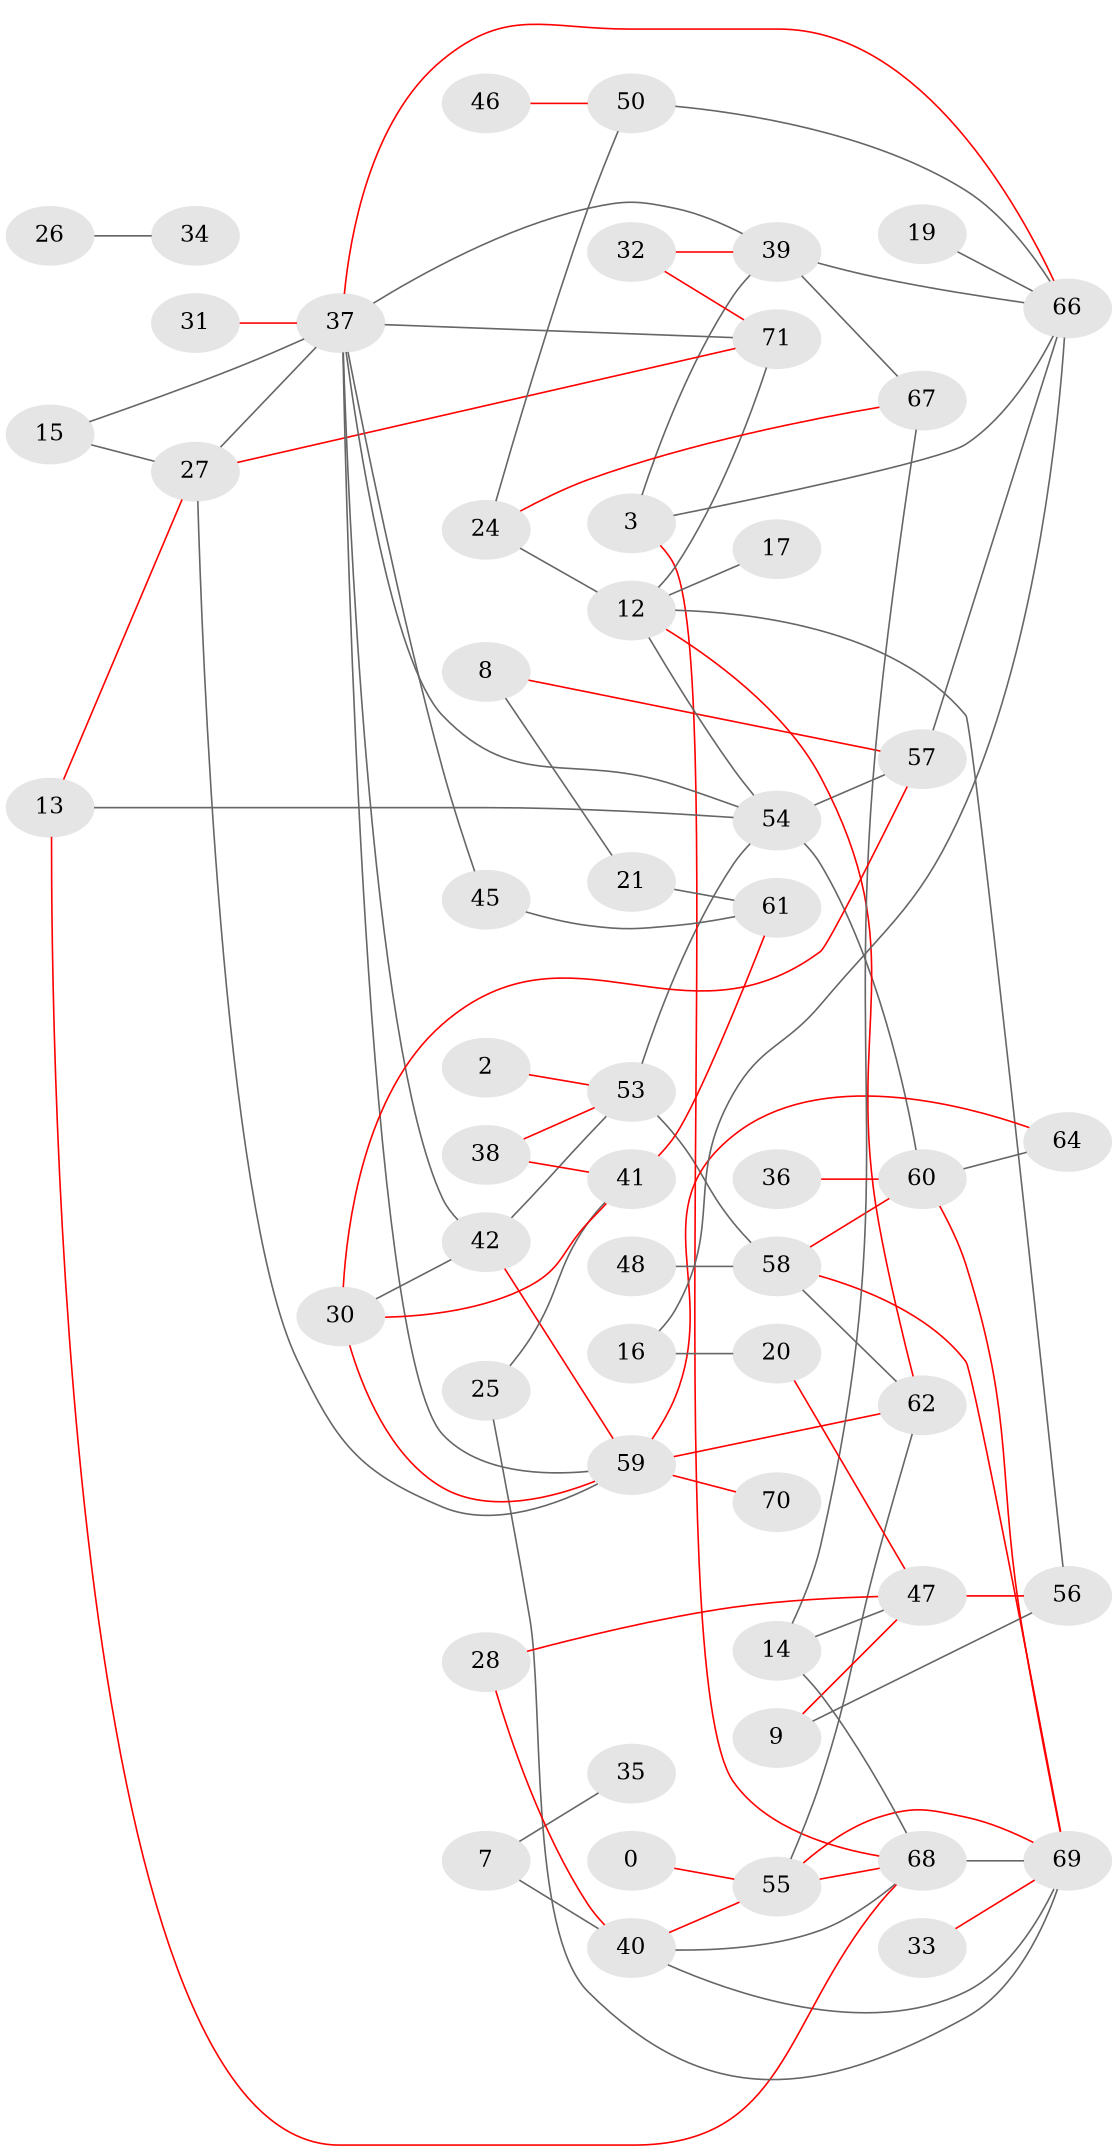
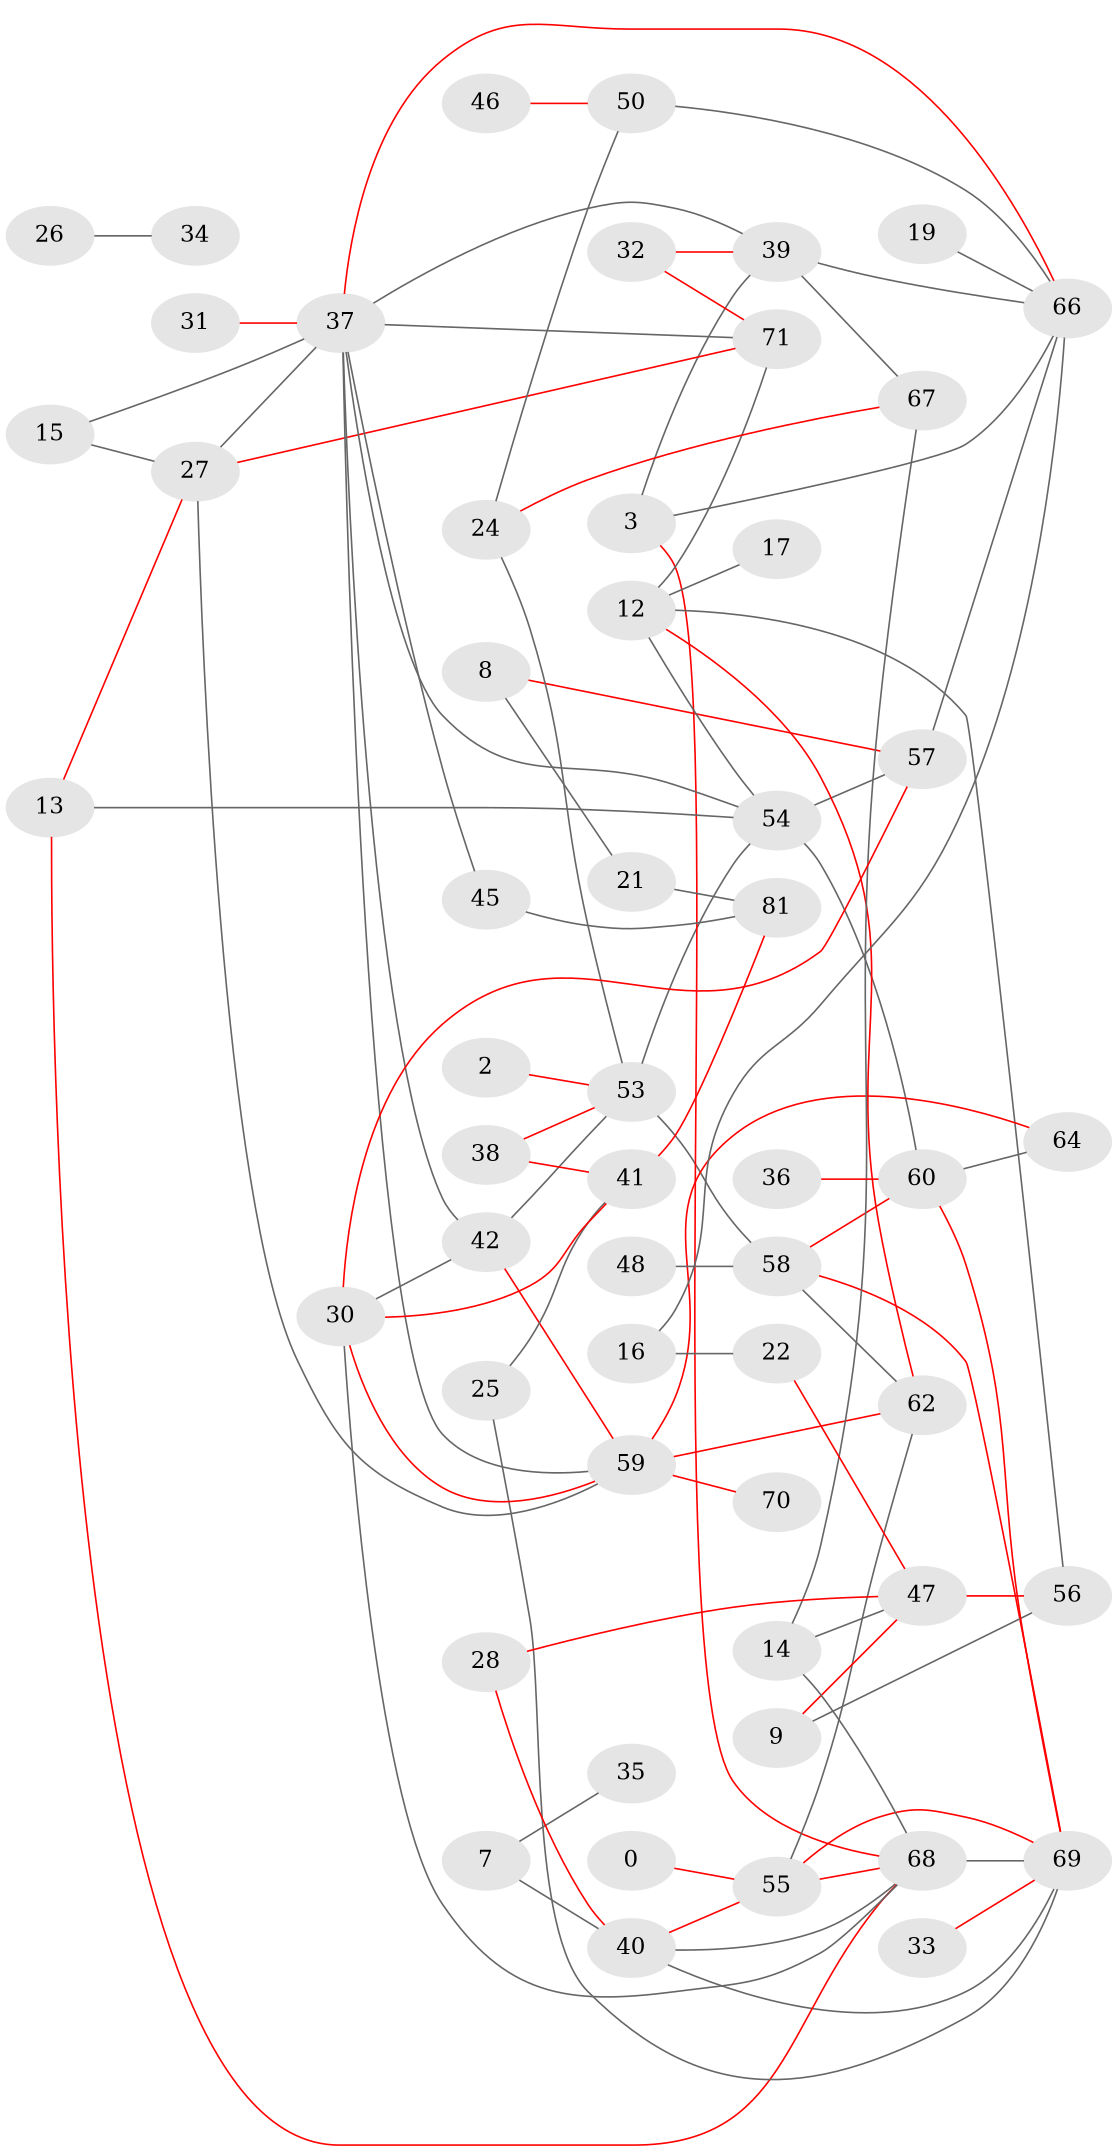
(559, 570) -> (569, 821)
(777, 908) -> (777, 908)
(777, 1354) -> (777, 1354)
none -> (432, 1882)
